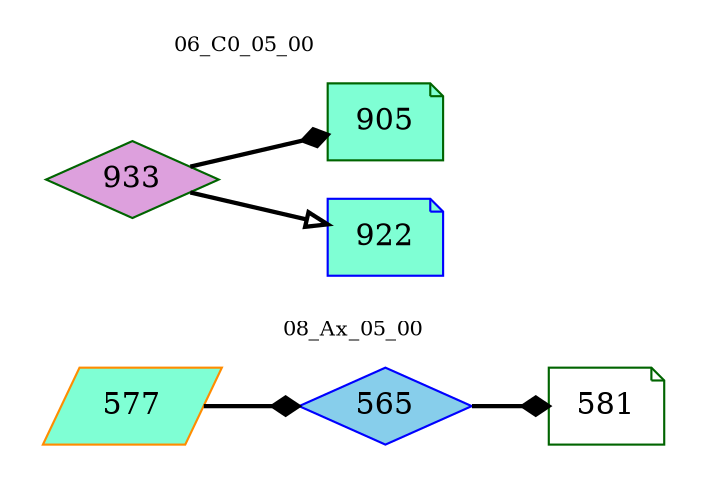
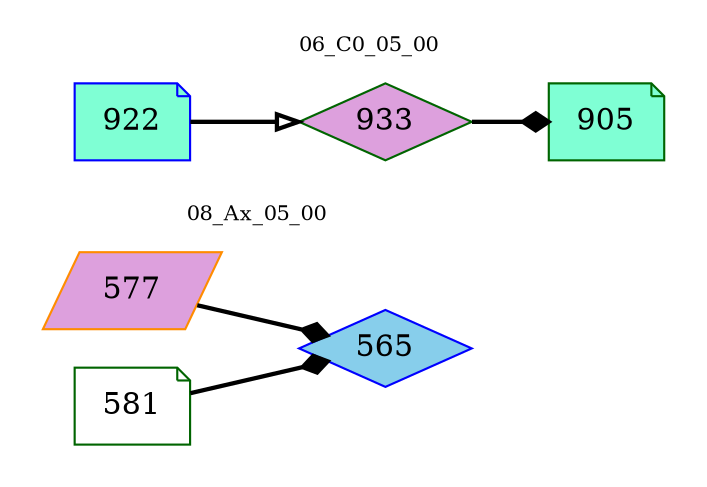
(248, 206) -> (233, 122)
(132, 406) -> (132, 291)
(497, 406) -> (246, 380)
